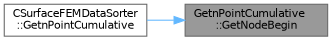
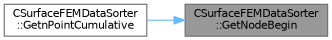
(256, 20) -> (256, 20)
